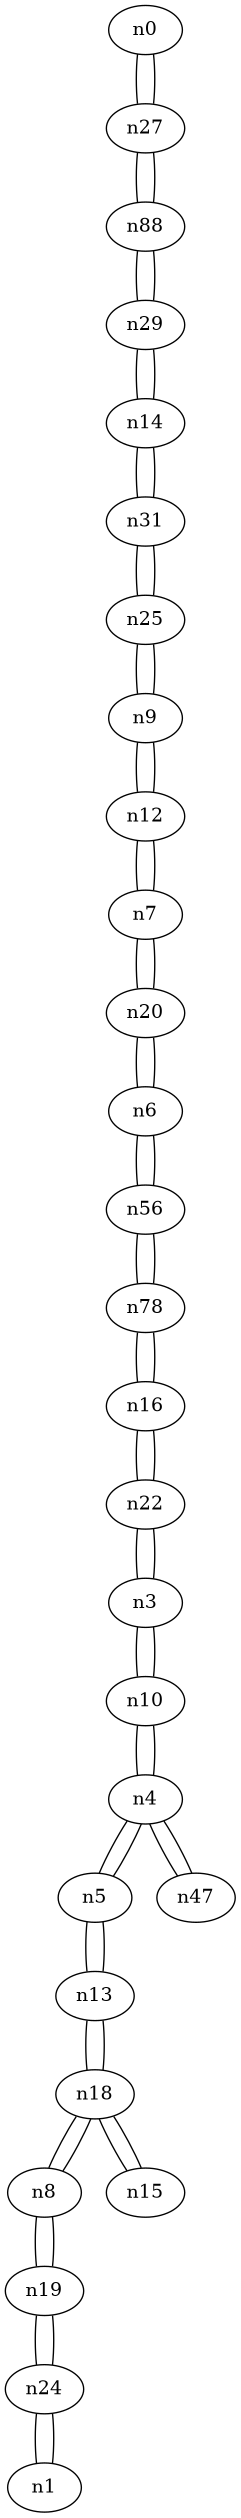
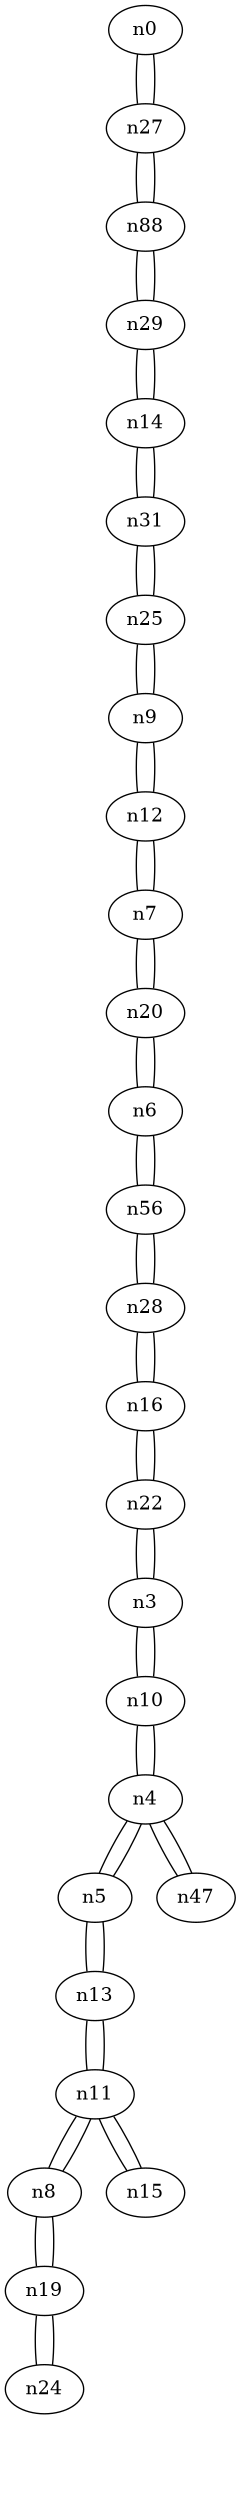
(146, 1308) -> (146, 1308)
(95, 2094) -> (95, 2094)
(45, 2488) -> none
